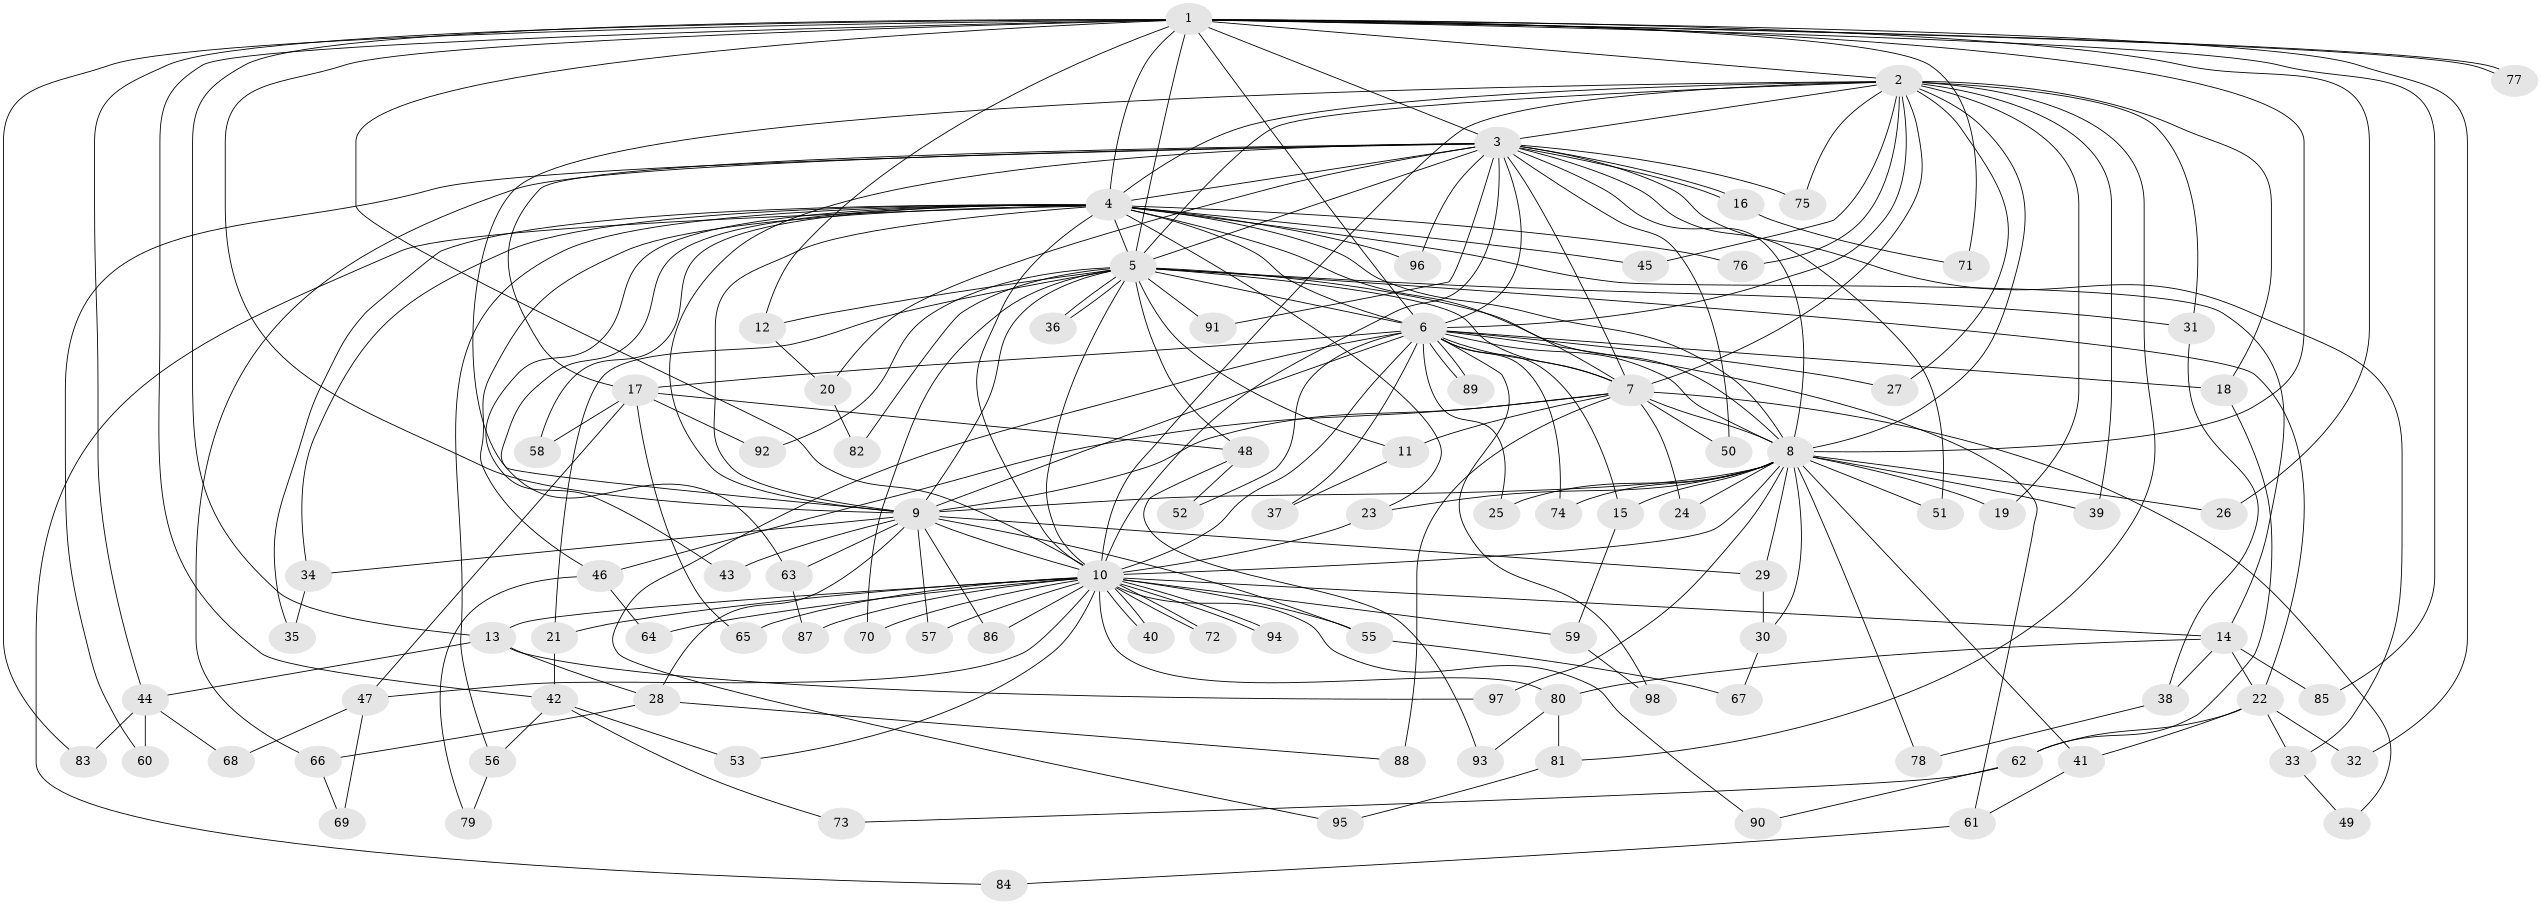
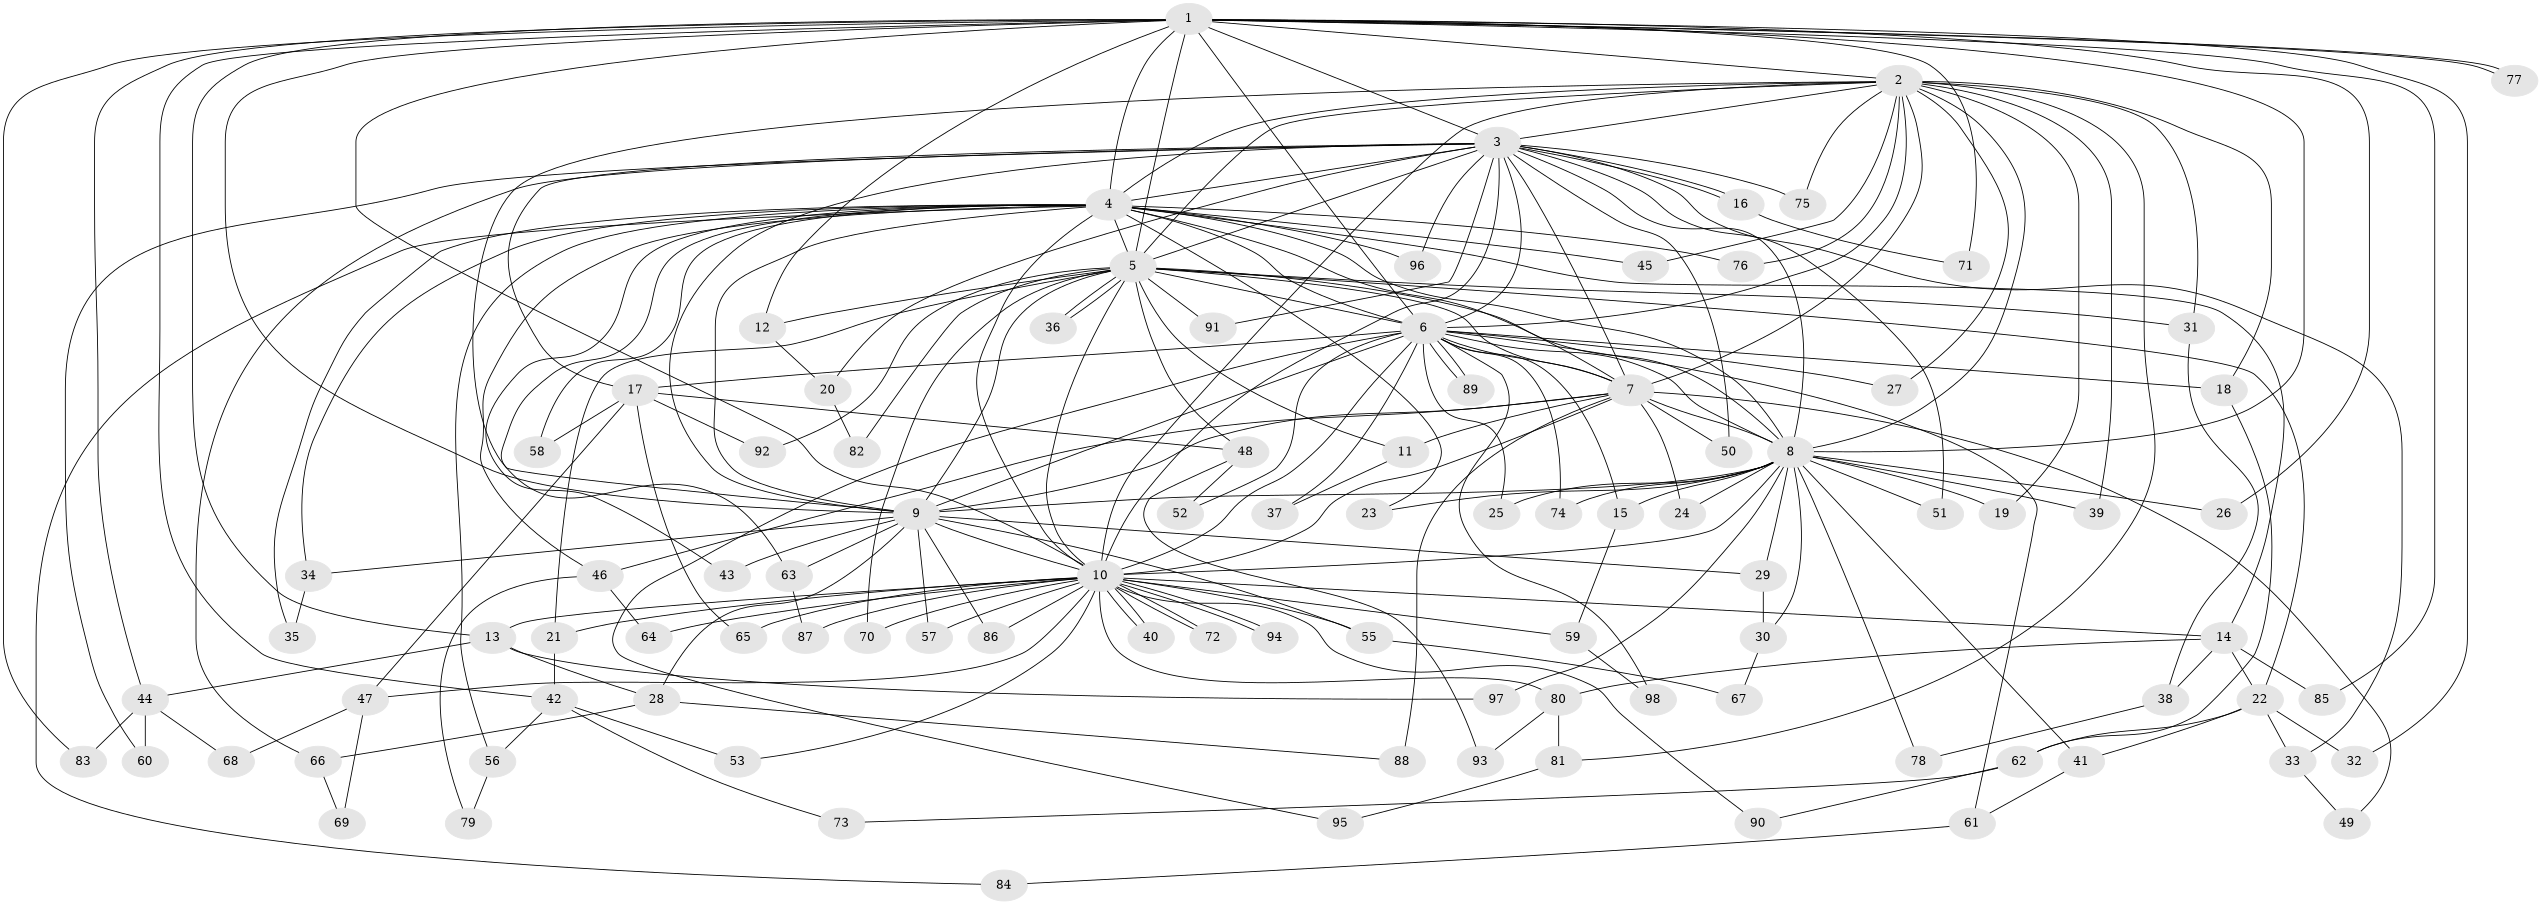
(1238, 553) -> (1364, 486)
